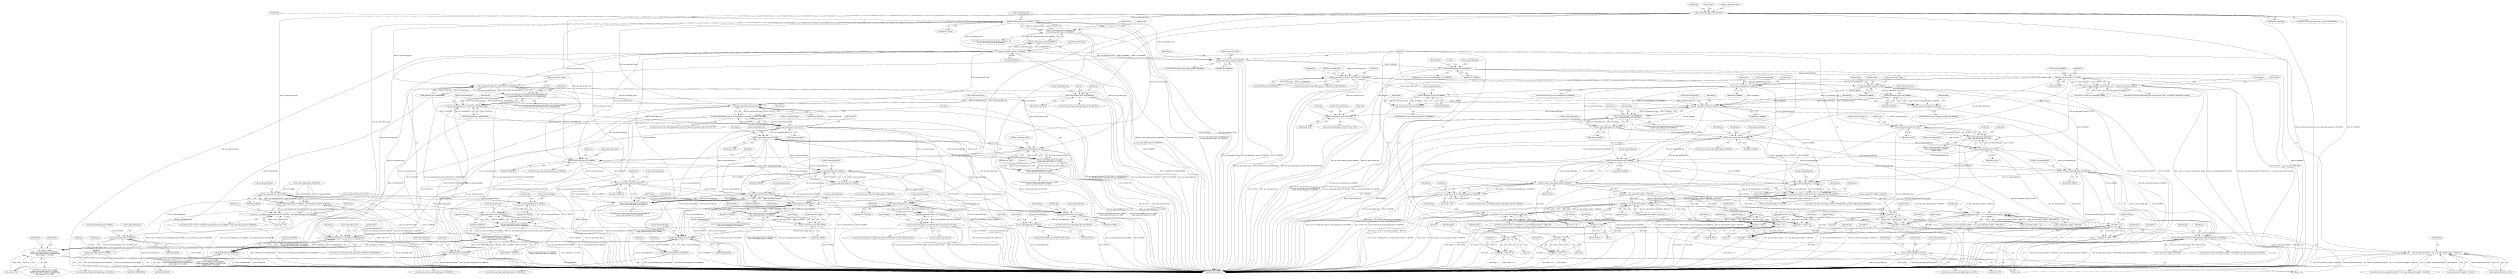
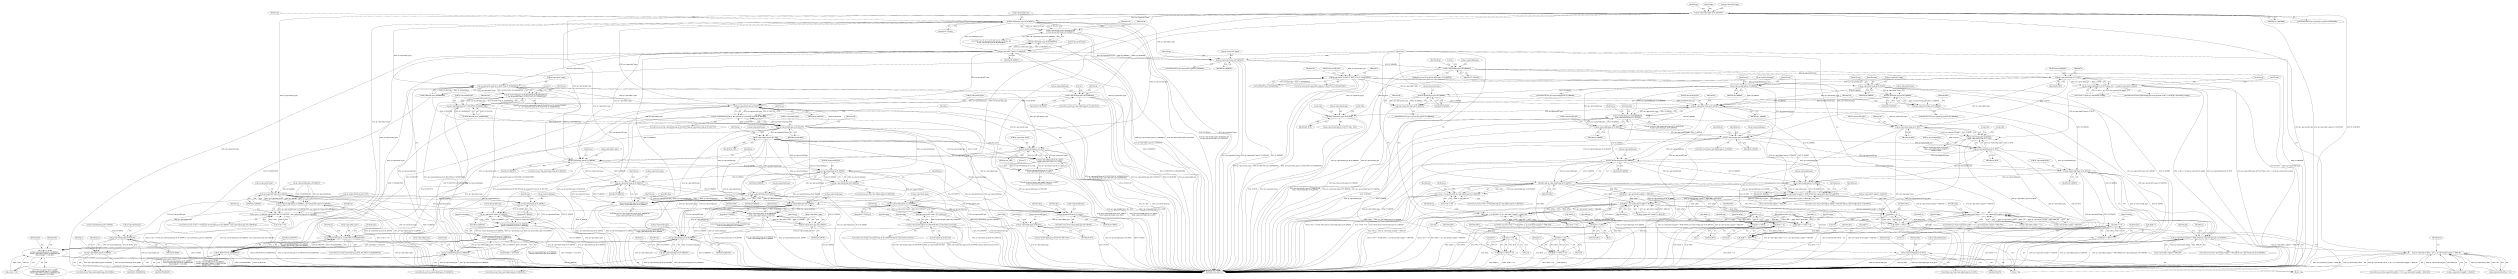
none -> (904, 112)
none -> (1595, 194)
